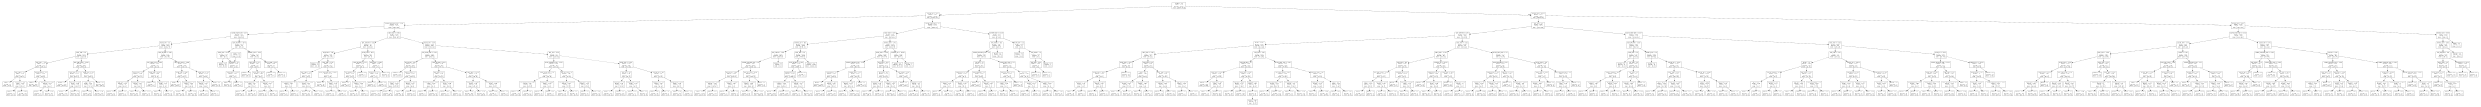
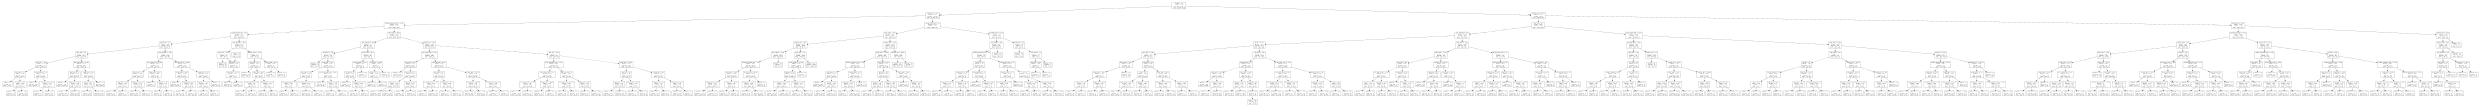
(1622, 65) -> none
